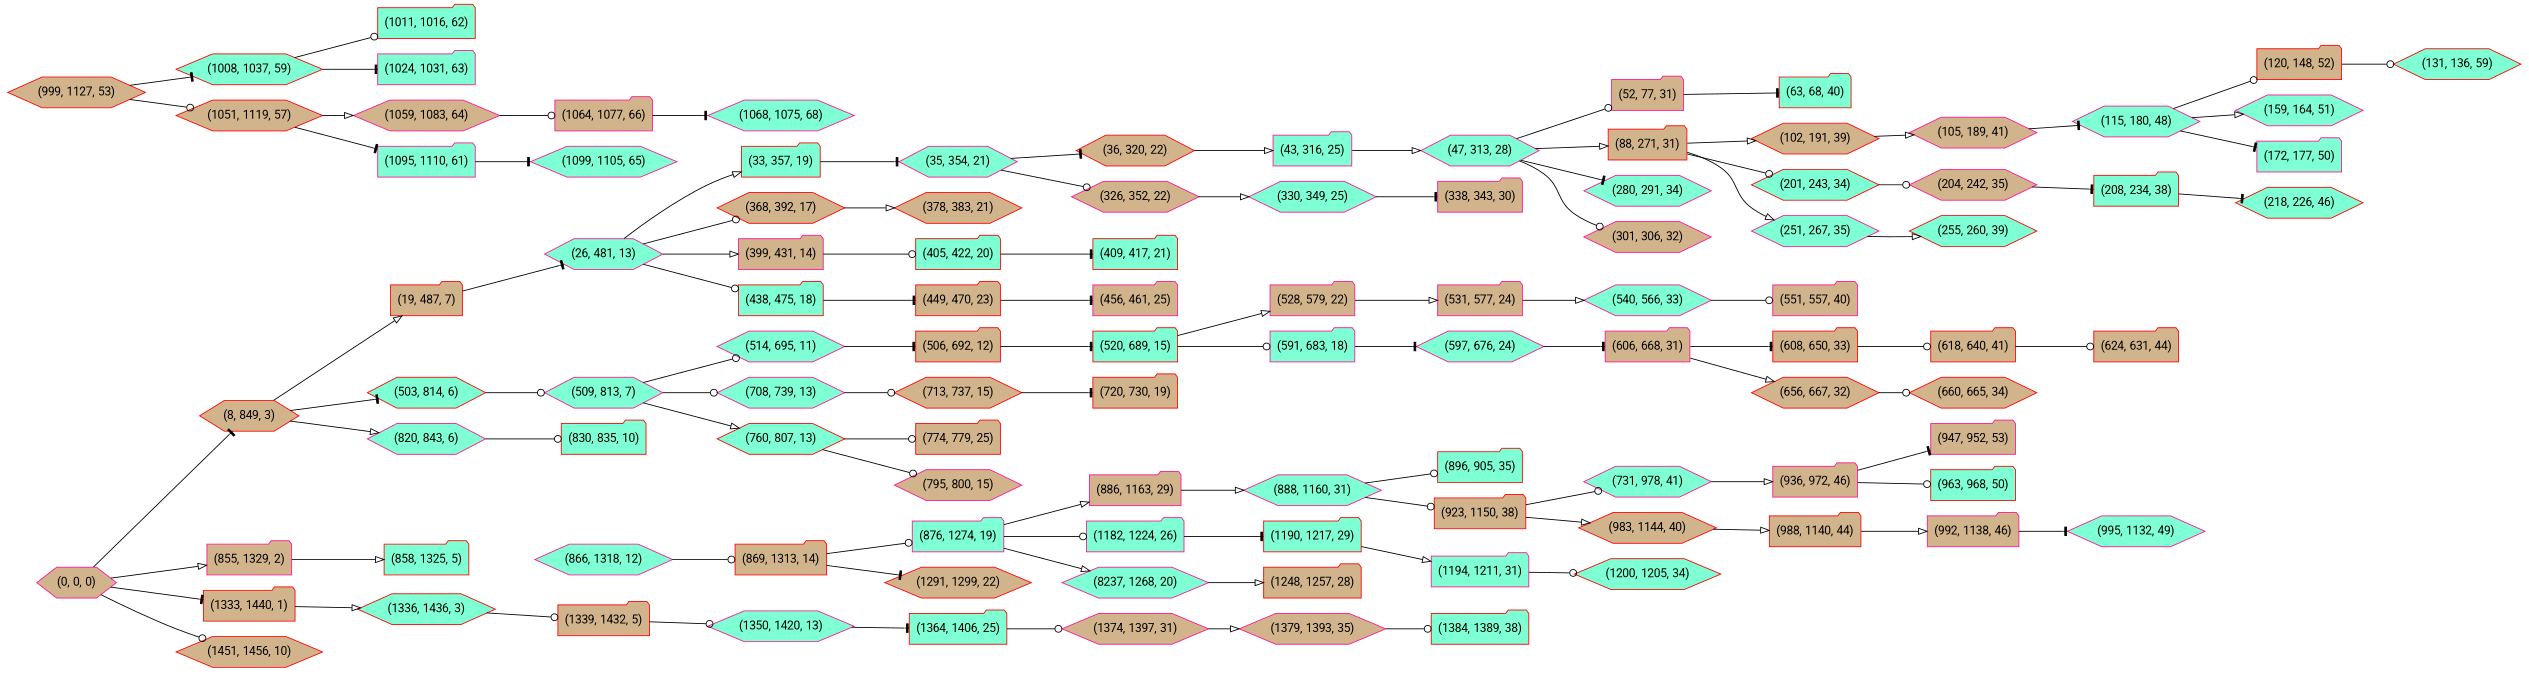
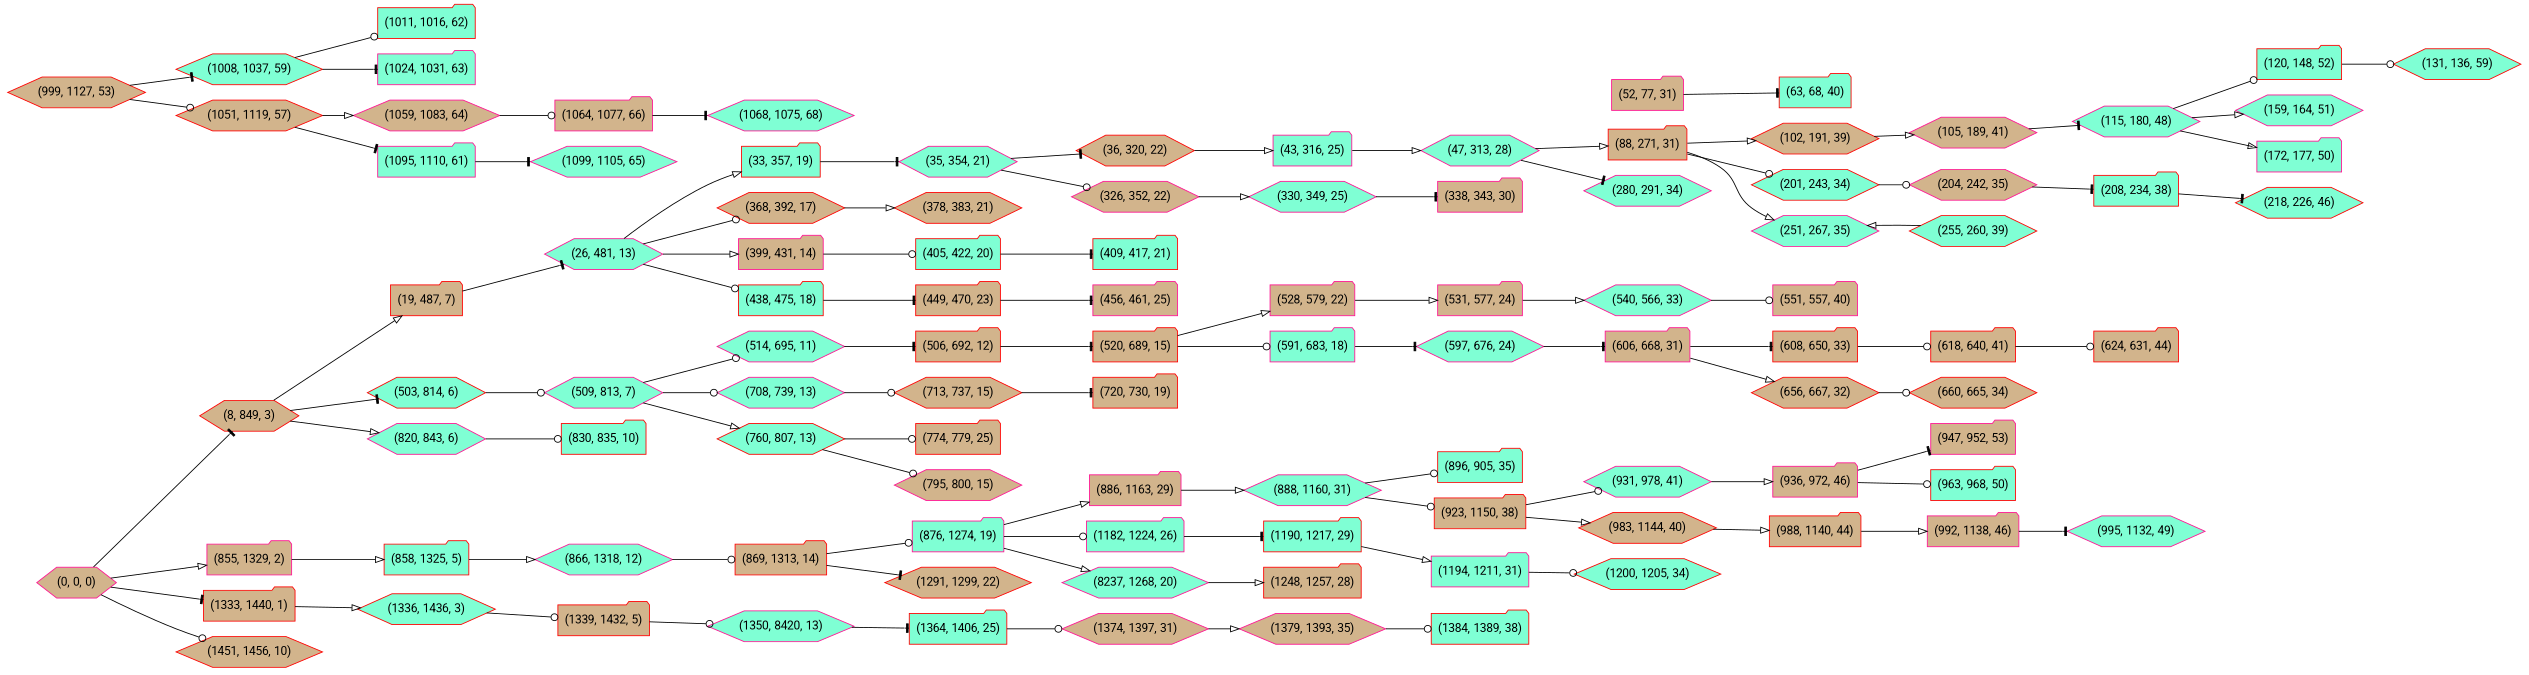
(2299, 64) -> (2299, 64)
(1561, 124) -> none
(2216, 139) -> (2216, 139)
(1648, 237) -> none
(1890, 237) -> (1898, 225)
(1135, 346) -> (1135, 346)
(1648, 482) -> (1648, 482)
none -> (498, 560)
(781, 626) -> (781, 626)
